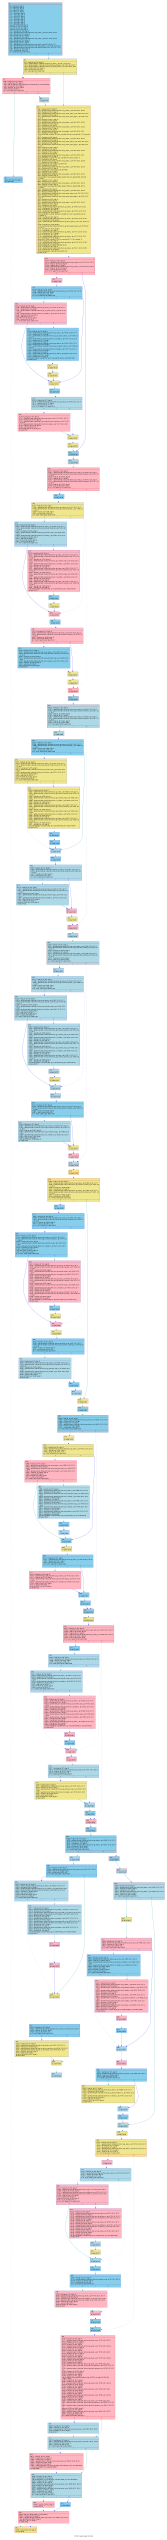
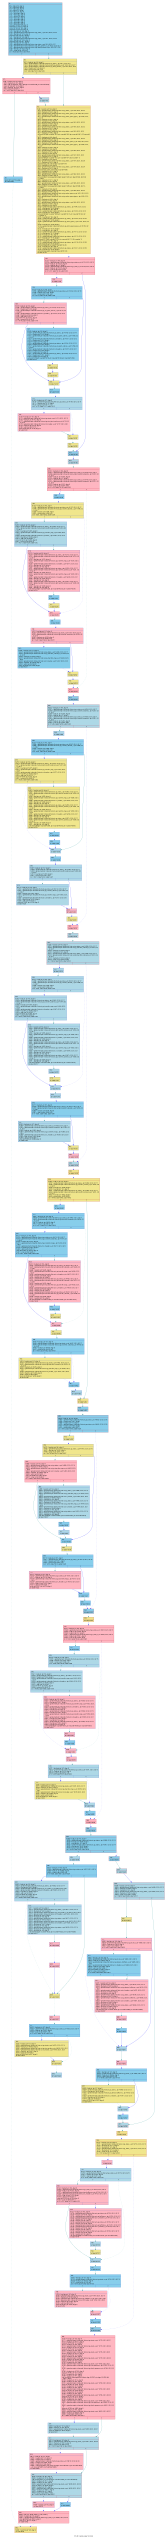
(45, 1368) -> (45, 1368)
none -> (55, 2018)
